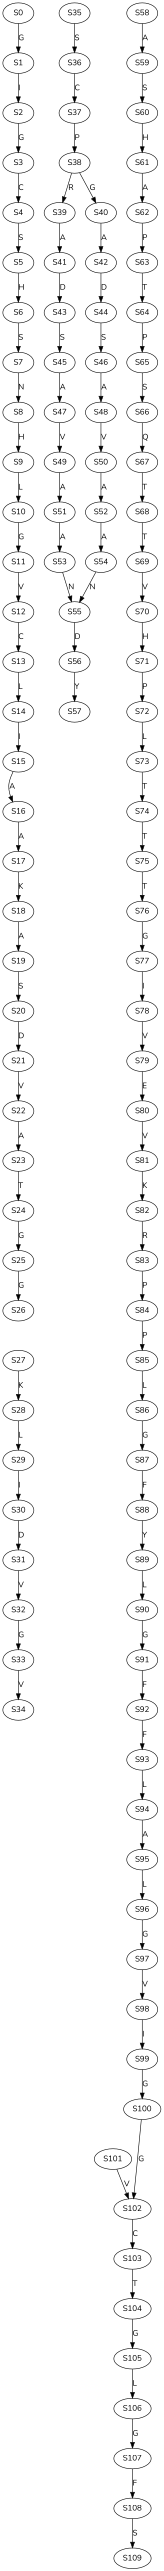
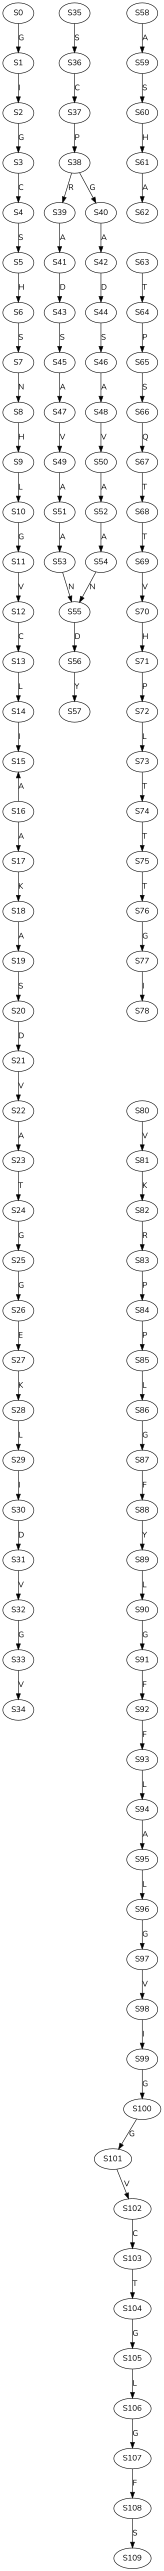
(142, 235) -> none
(9, 784) -> (18, 790)
(142, 1061) -> none
none -> (18, 1333)
(138, 2156) -> (129, 2132)
